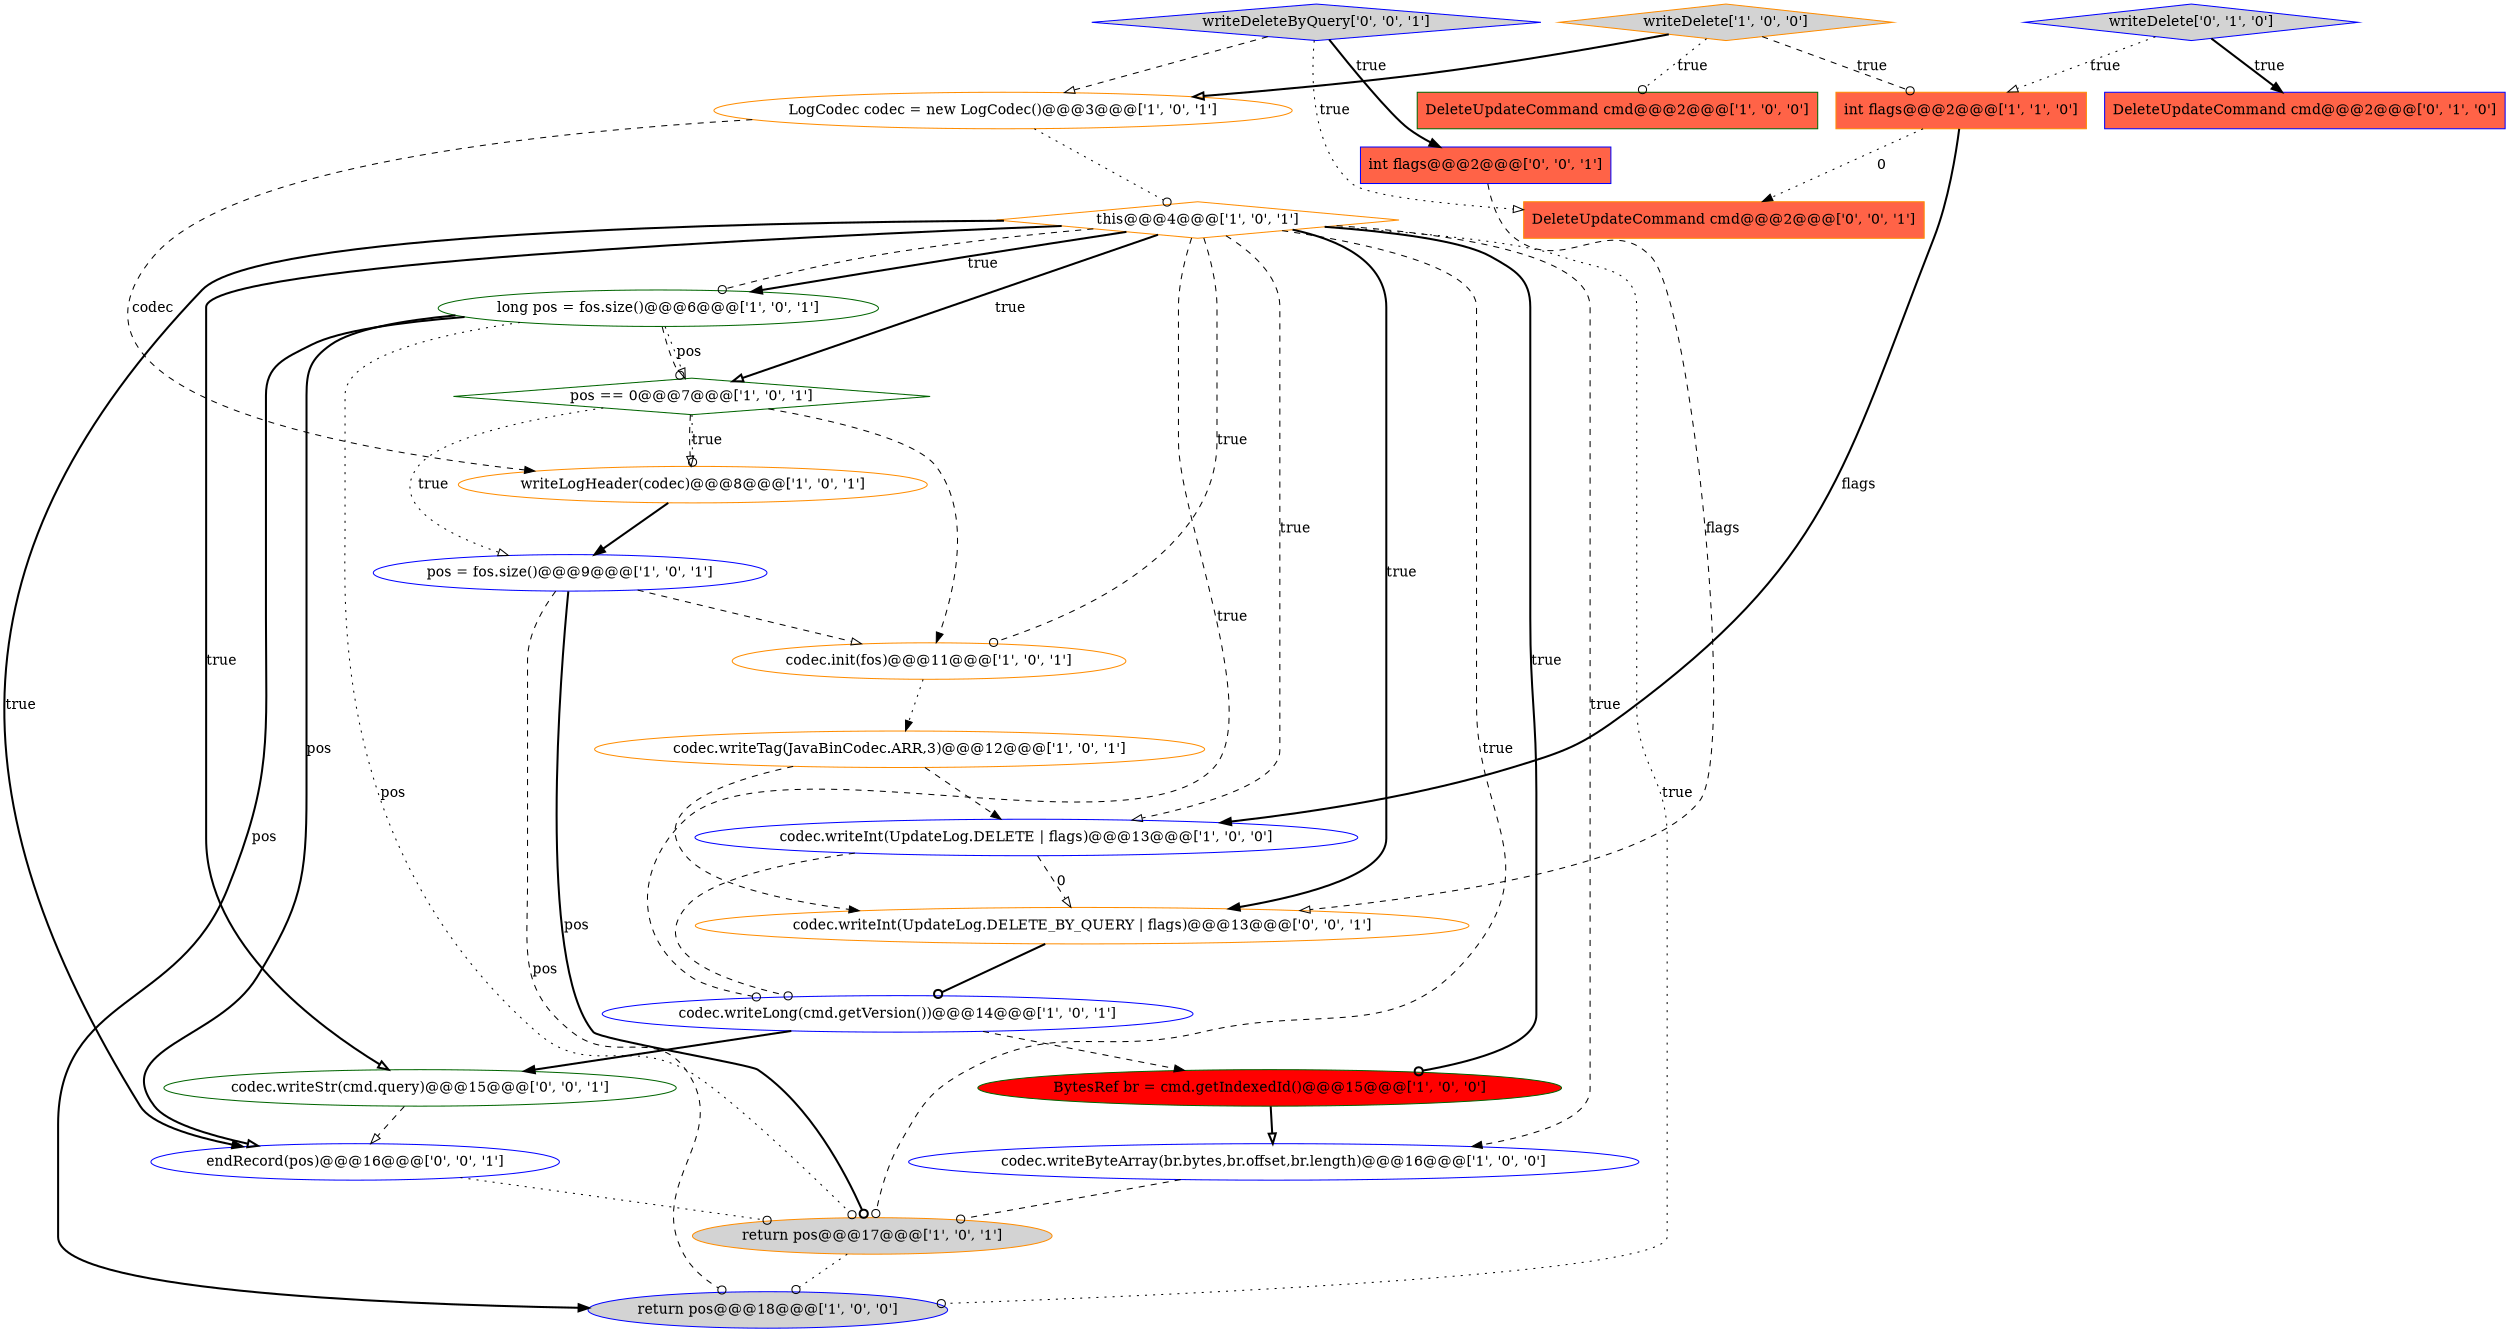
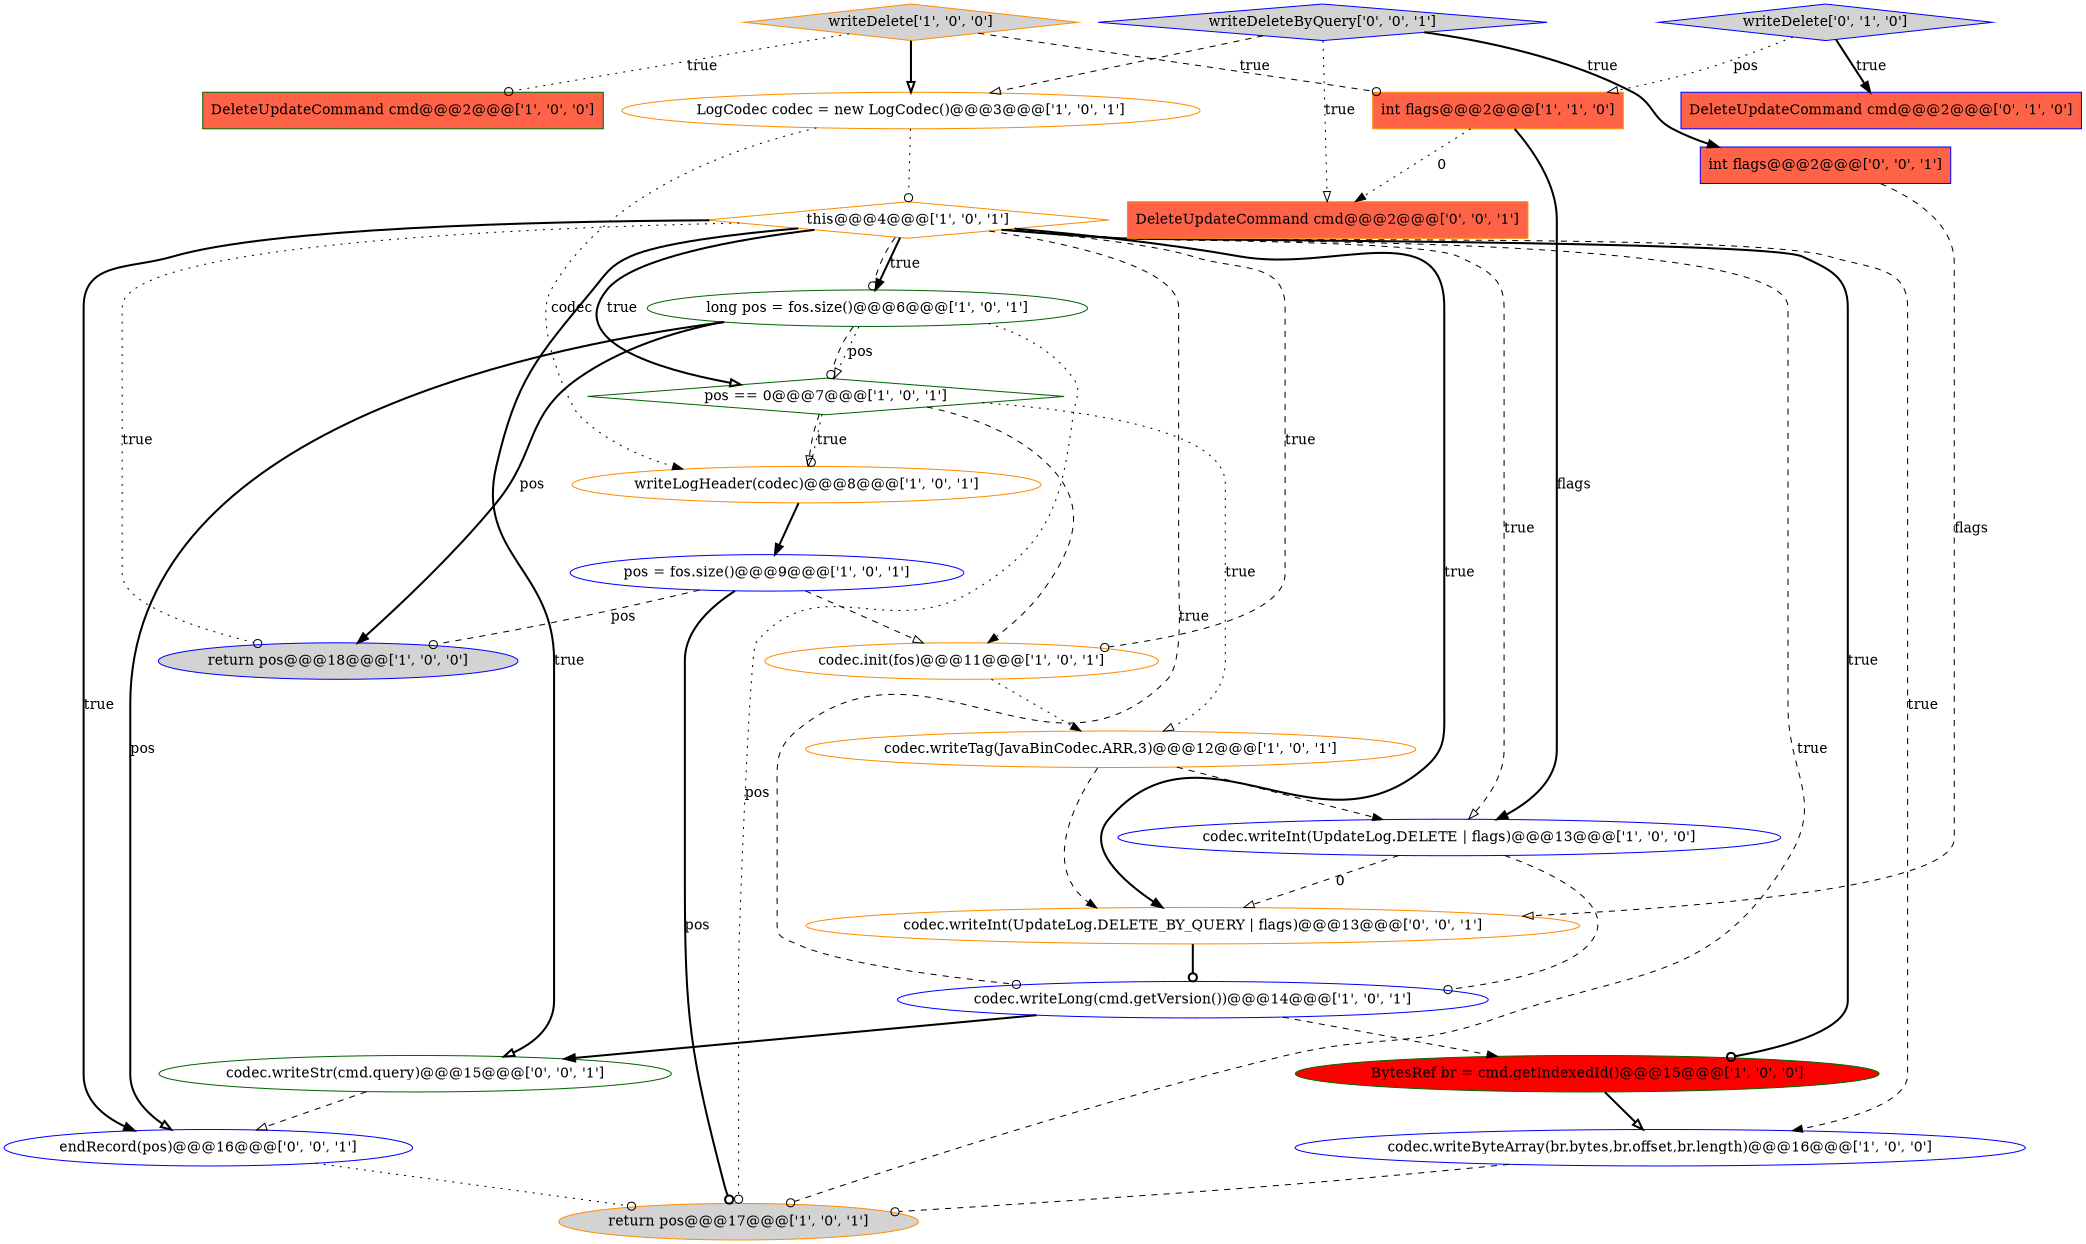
(2106, 66) -> (1746, 66)
(198, 223) -> (574, 257)
(442, 449) -> (1225, 482)
(823, 1271) -> none
